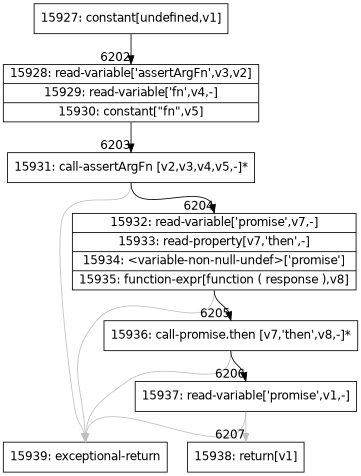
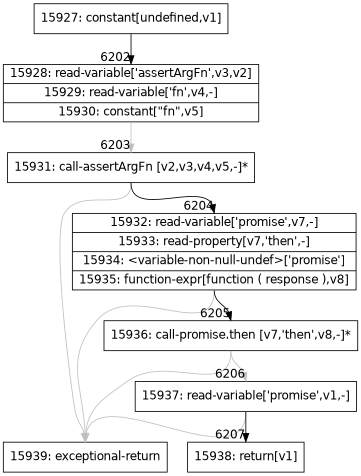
(131, 133) -> (131, 133)
(235, 363) -> (235, 363)
(246, 427) -> (246, 427)
